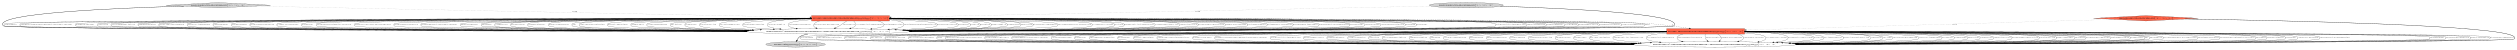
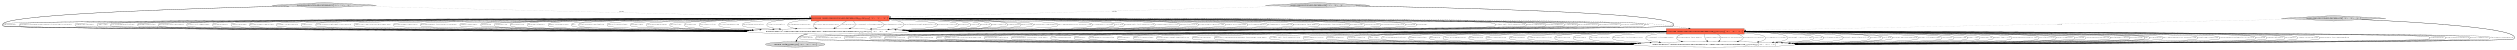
(1466, 5) -> (1318, 5)
(2146, 18) -> (2334, 18)
